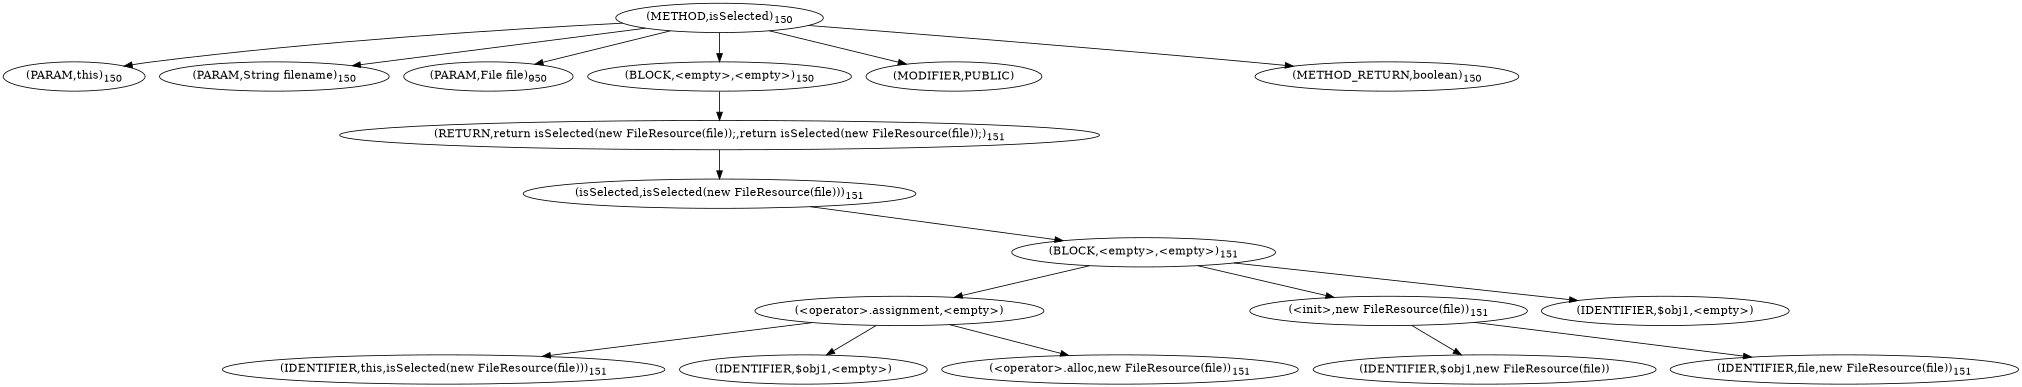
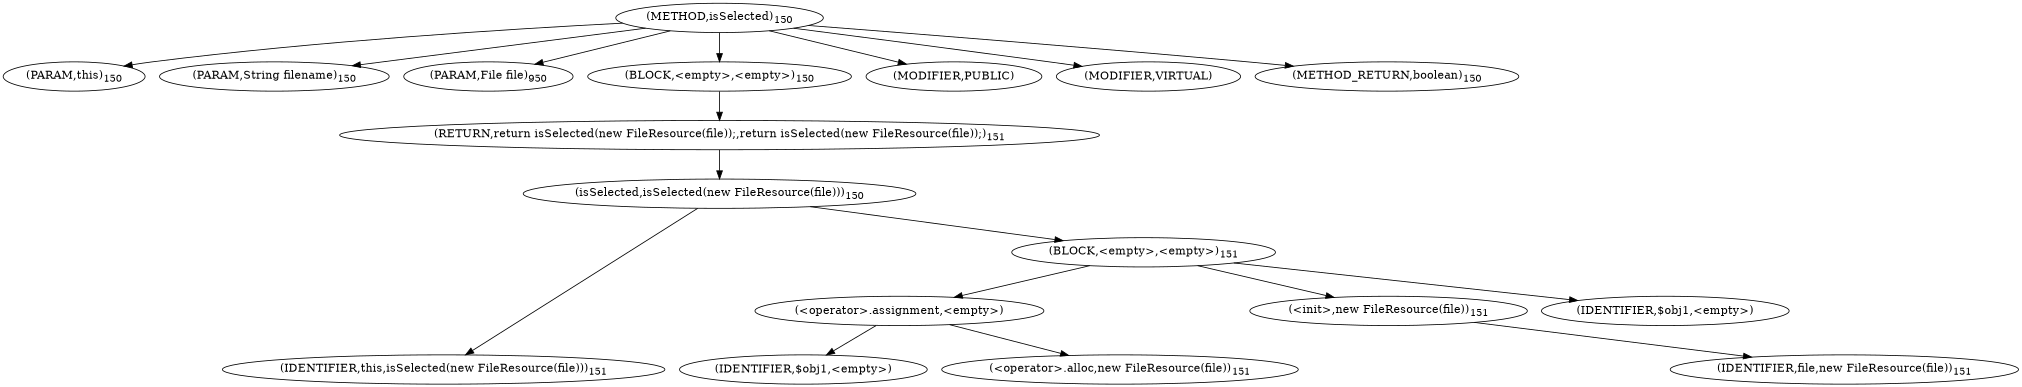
none -> (1148, 77)
(855, 192) -> (855, 192)
(681, 339) -> (585, 279)
(1485, 370) -> none
